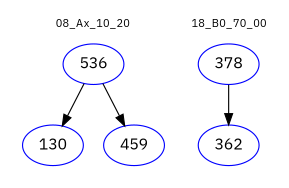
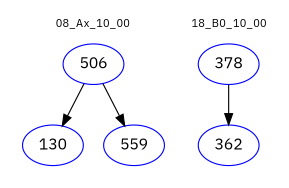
(93, 24) -> (93, 24)
(229, 24) -> (229, 24)
(93, 64) -> (93, 64)
(134, 145) -> (134, 145)
